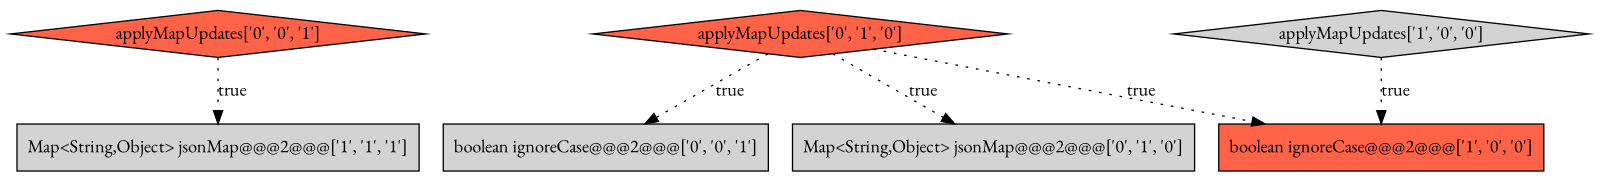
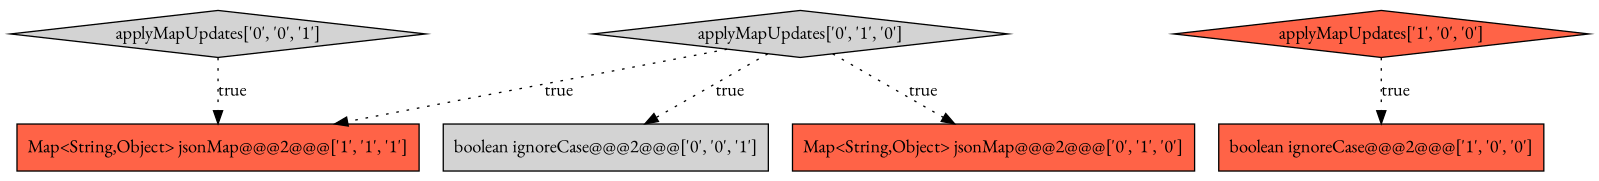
(218, 34) -> (218, 34)
(800, 34) -> (800, 34)
(1381, 34) -> (1381, 34)
(1063, 85) -> (537, 85)
(218, 148) -> (218, 148)
(994, 148) -> (994, 148)
